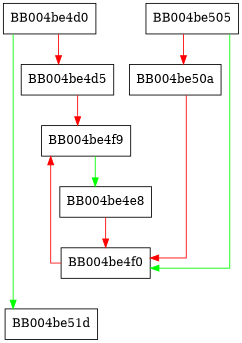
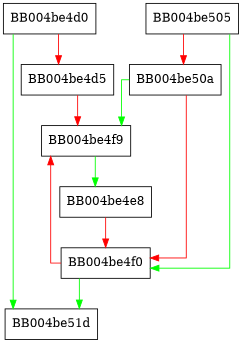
none -> (122, 95)
none -> (79, 289)
